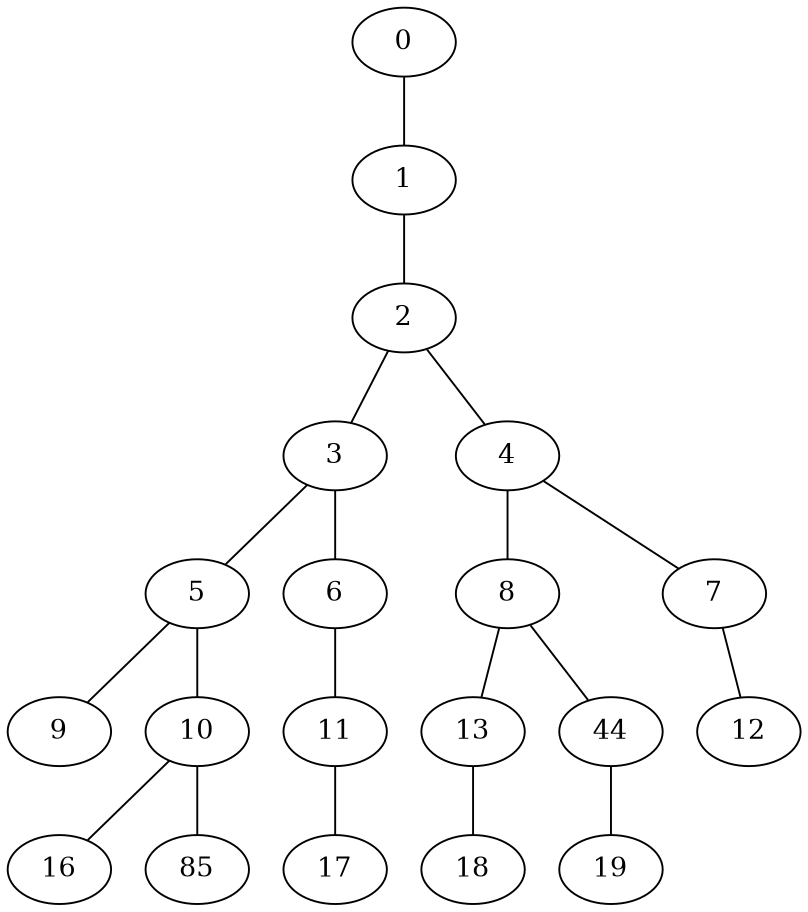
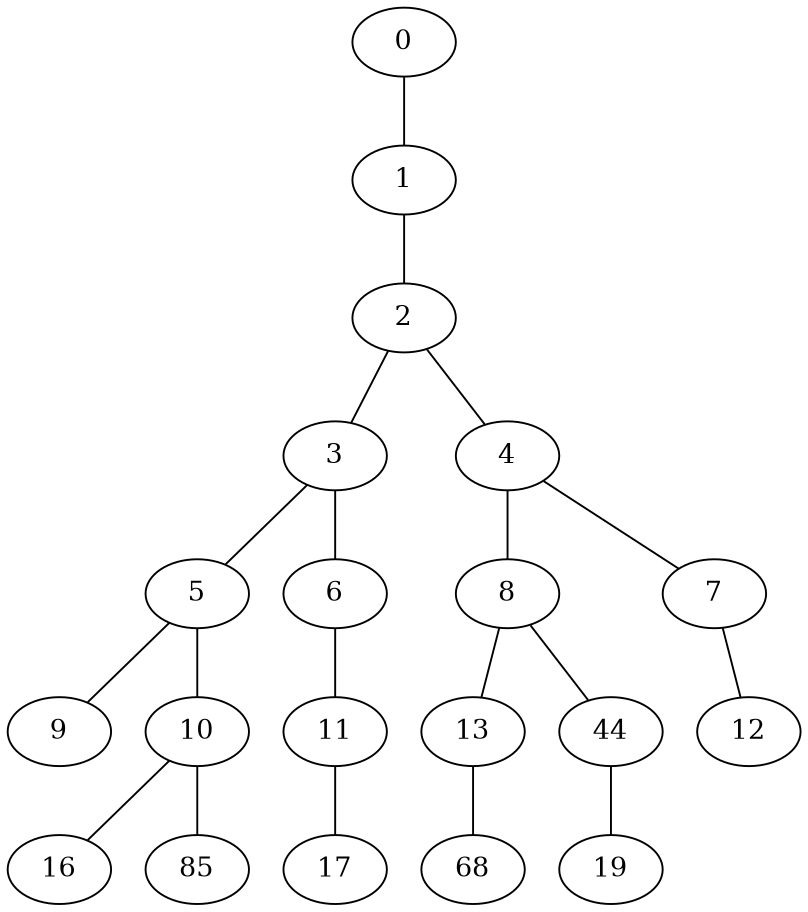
(473, 870) -> (473, 870)
